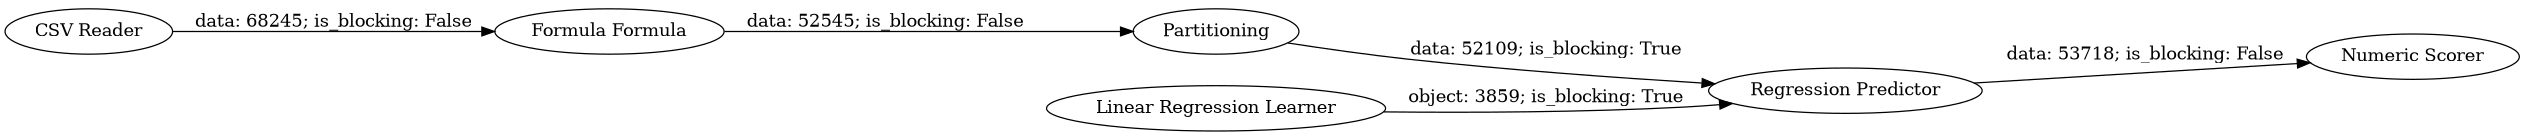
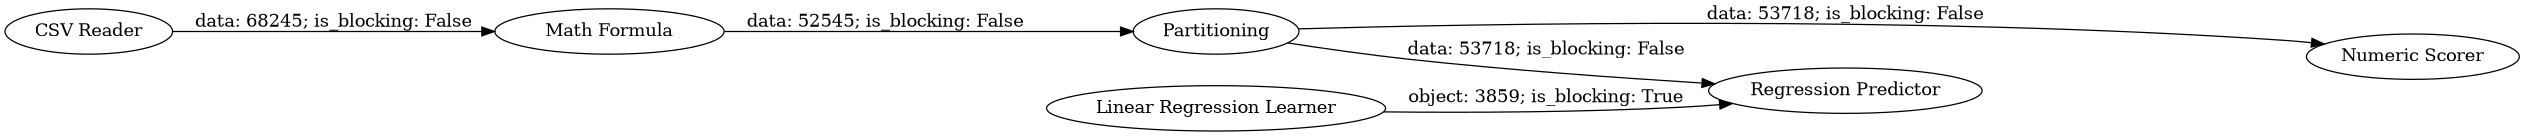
(609, 31) -> (609, 31)
(1546, 50) -> (1546, 50)
(2136, 73) -> (1805, 24)
